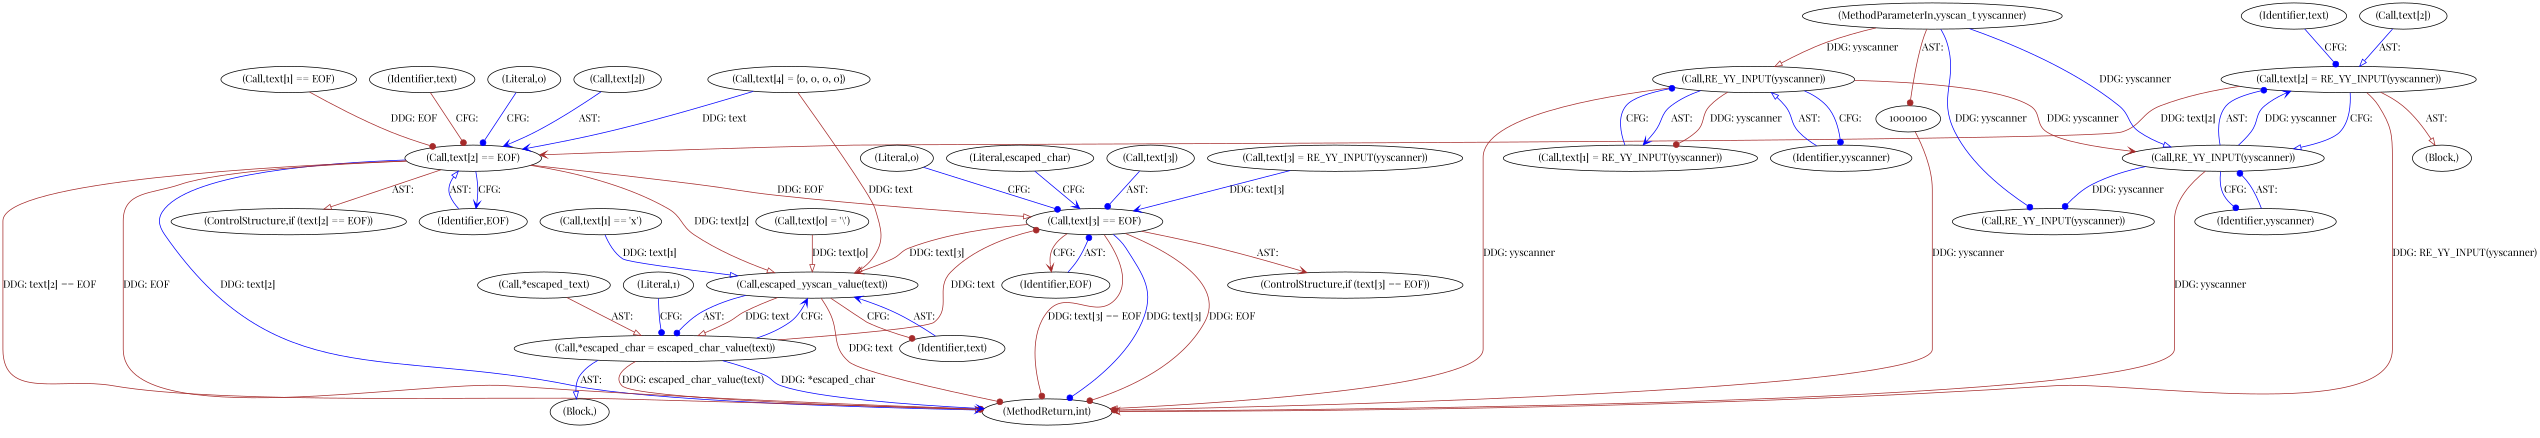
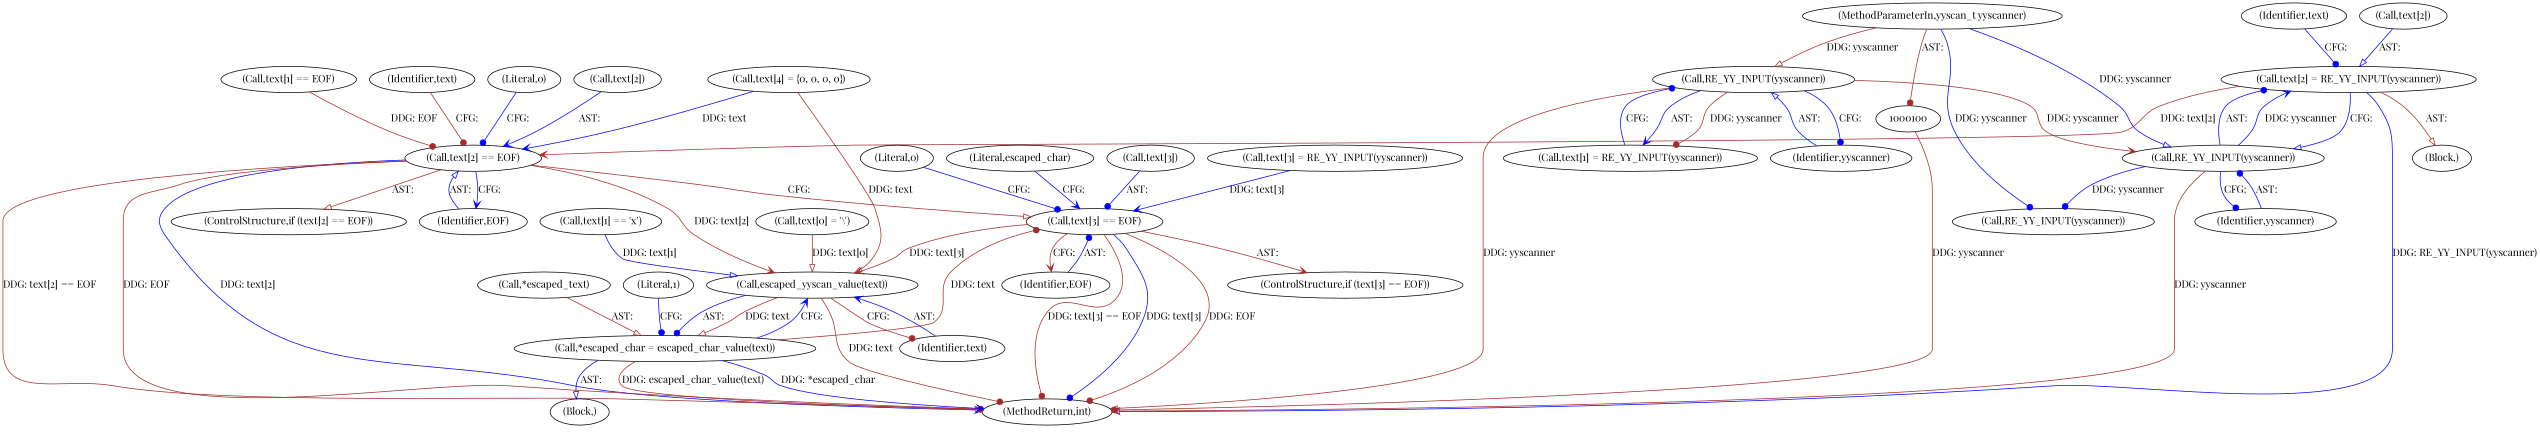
(801, 190) -> (801, 190)
(657, 203) -> (657, 203)
(2013, 388) -> (2013, 388)
